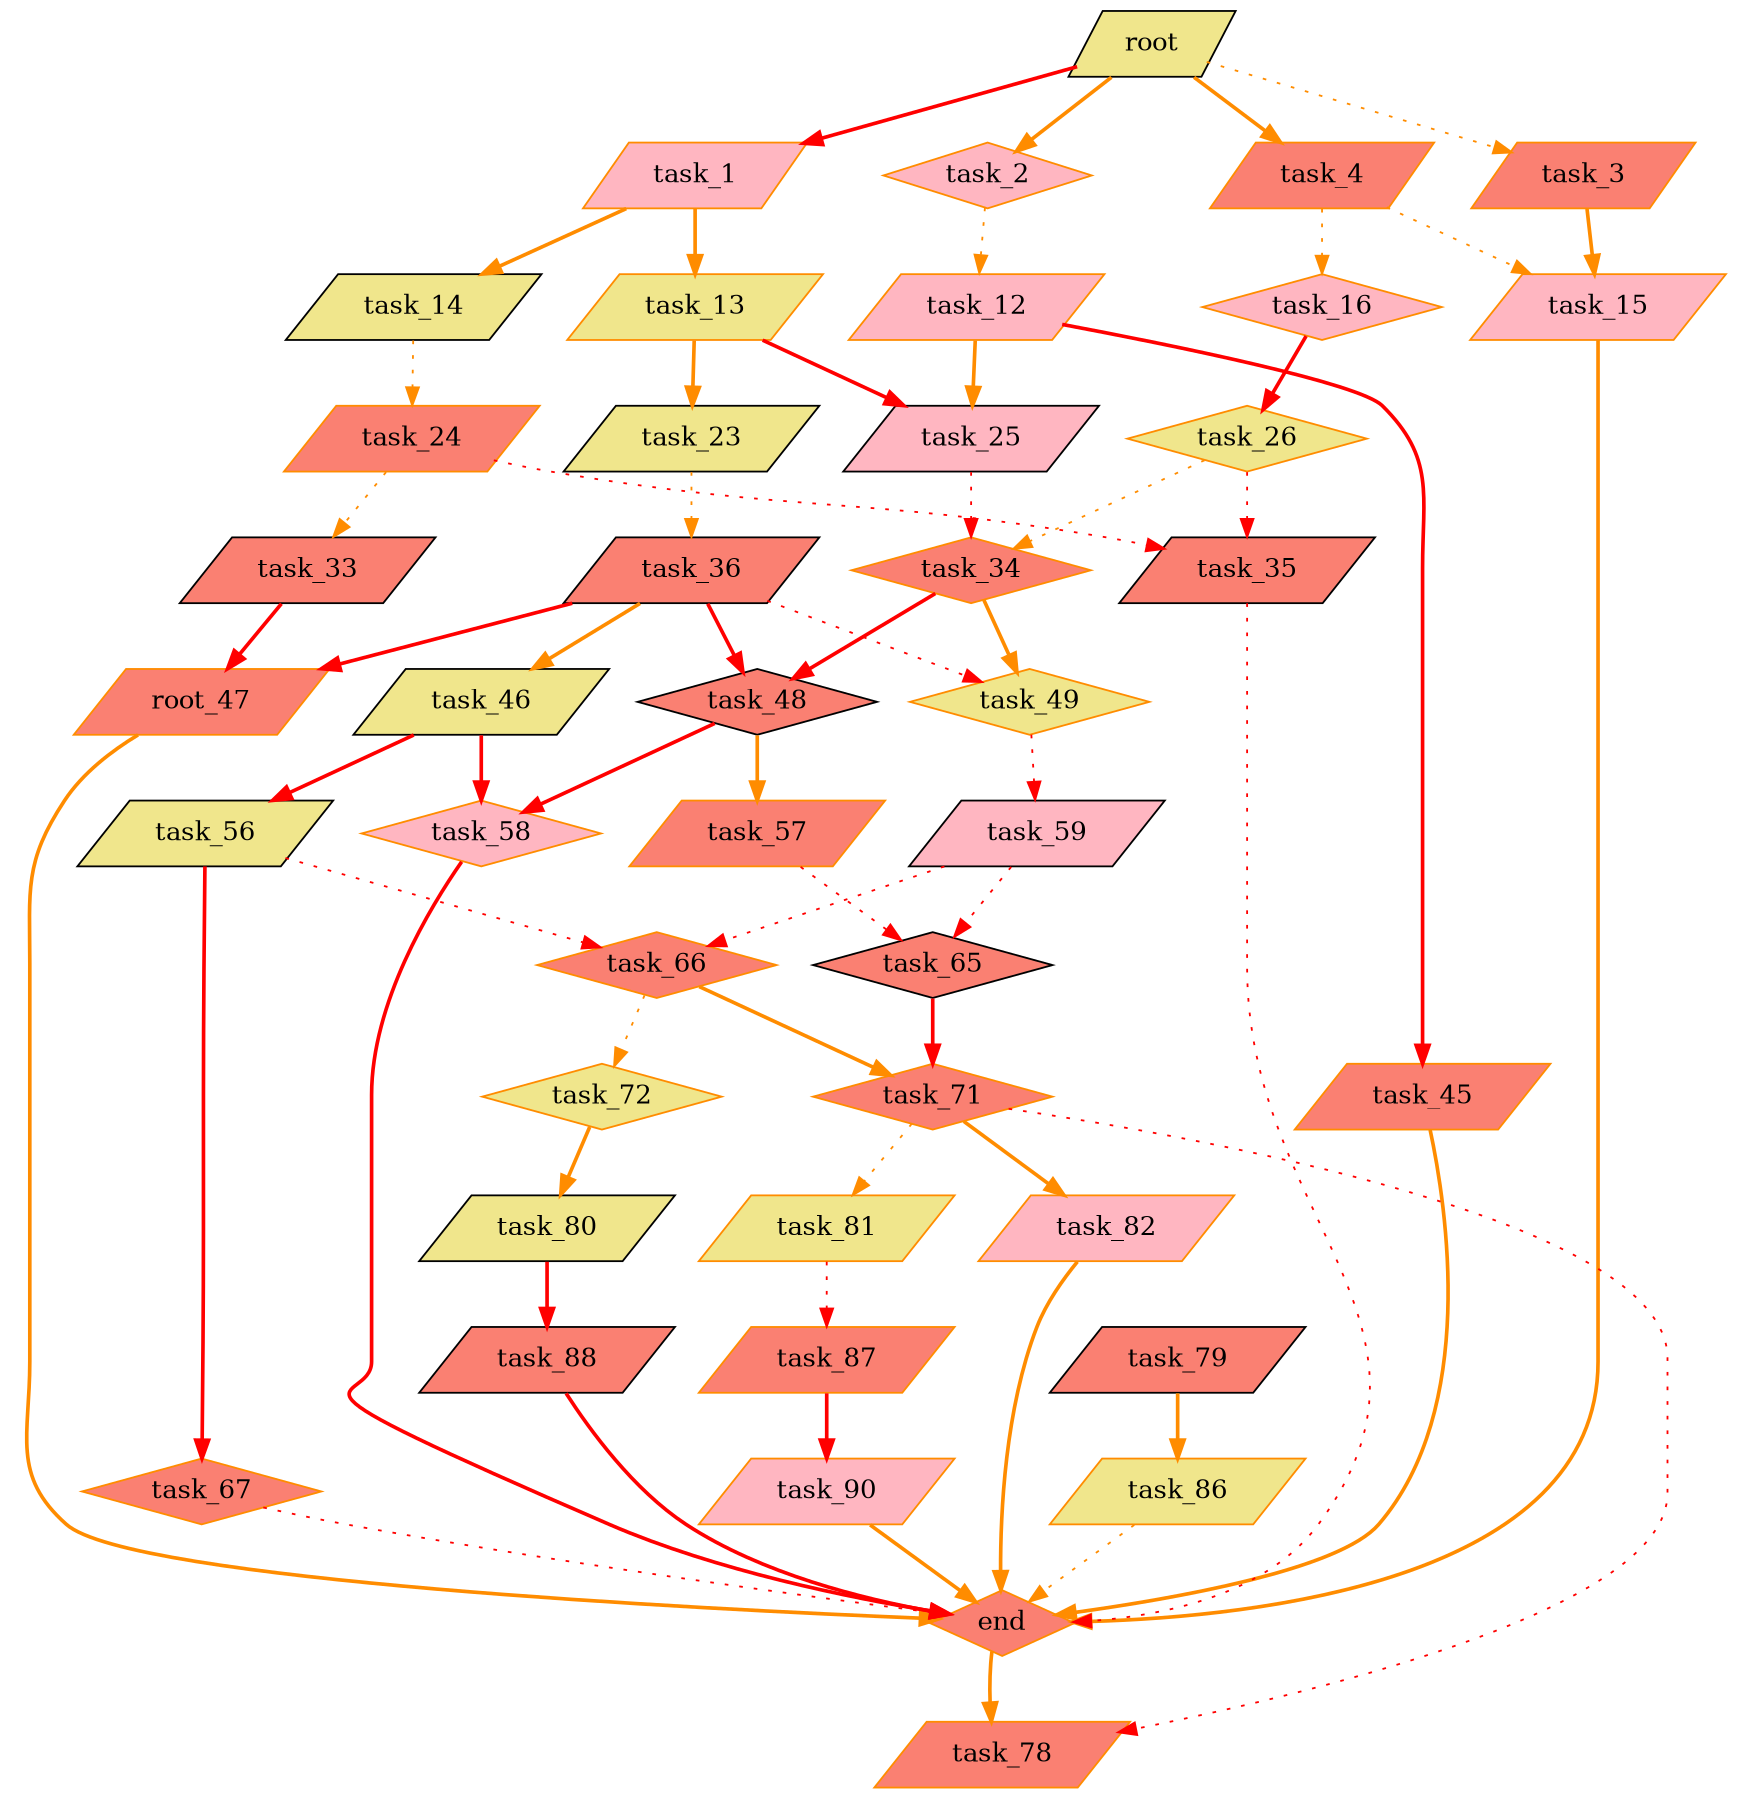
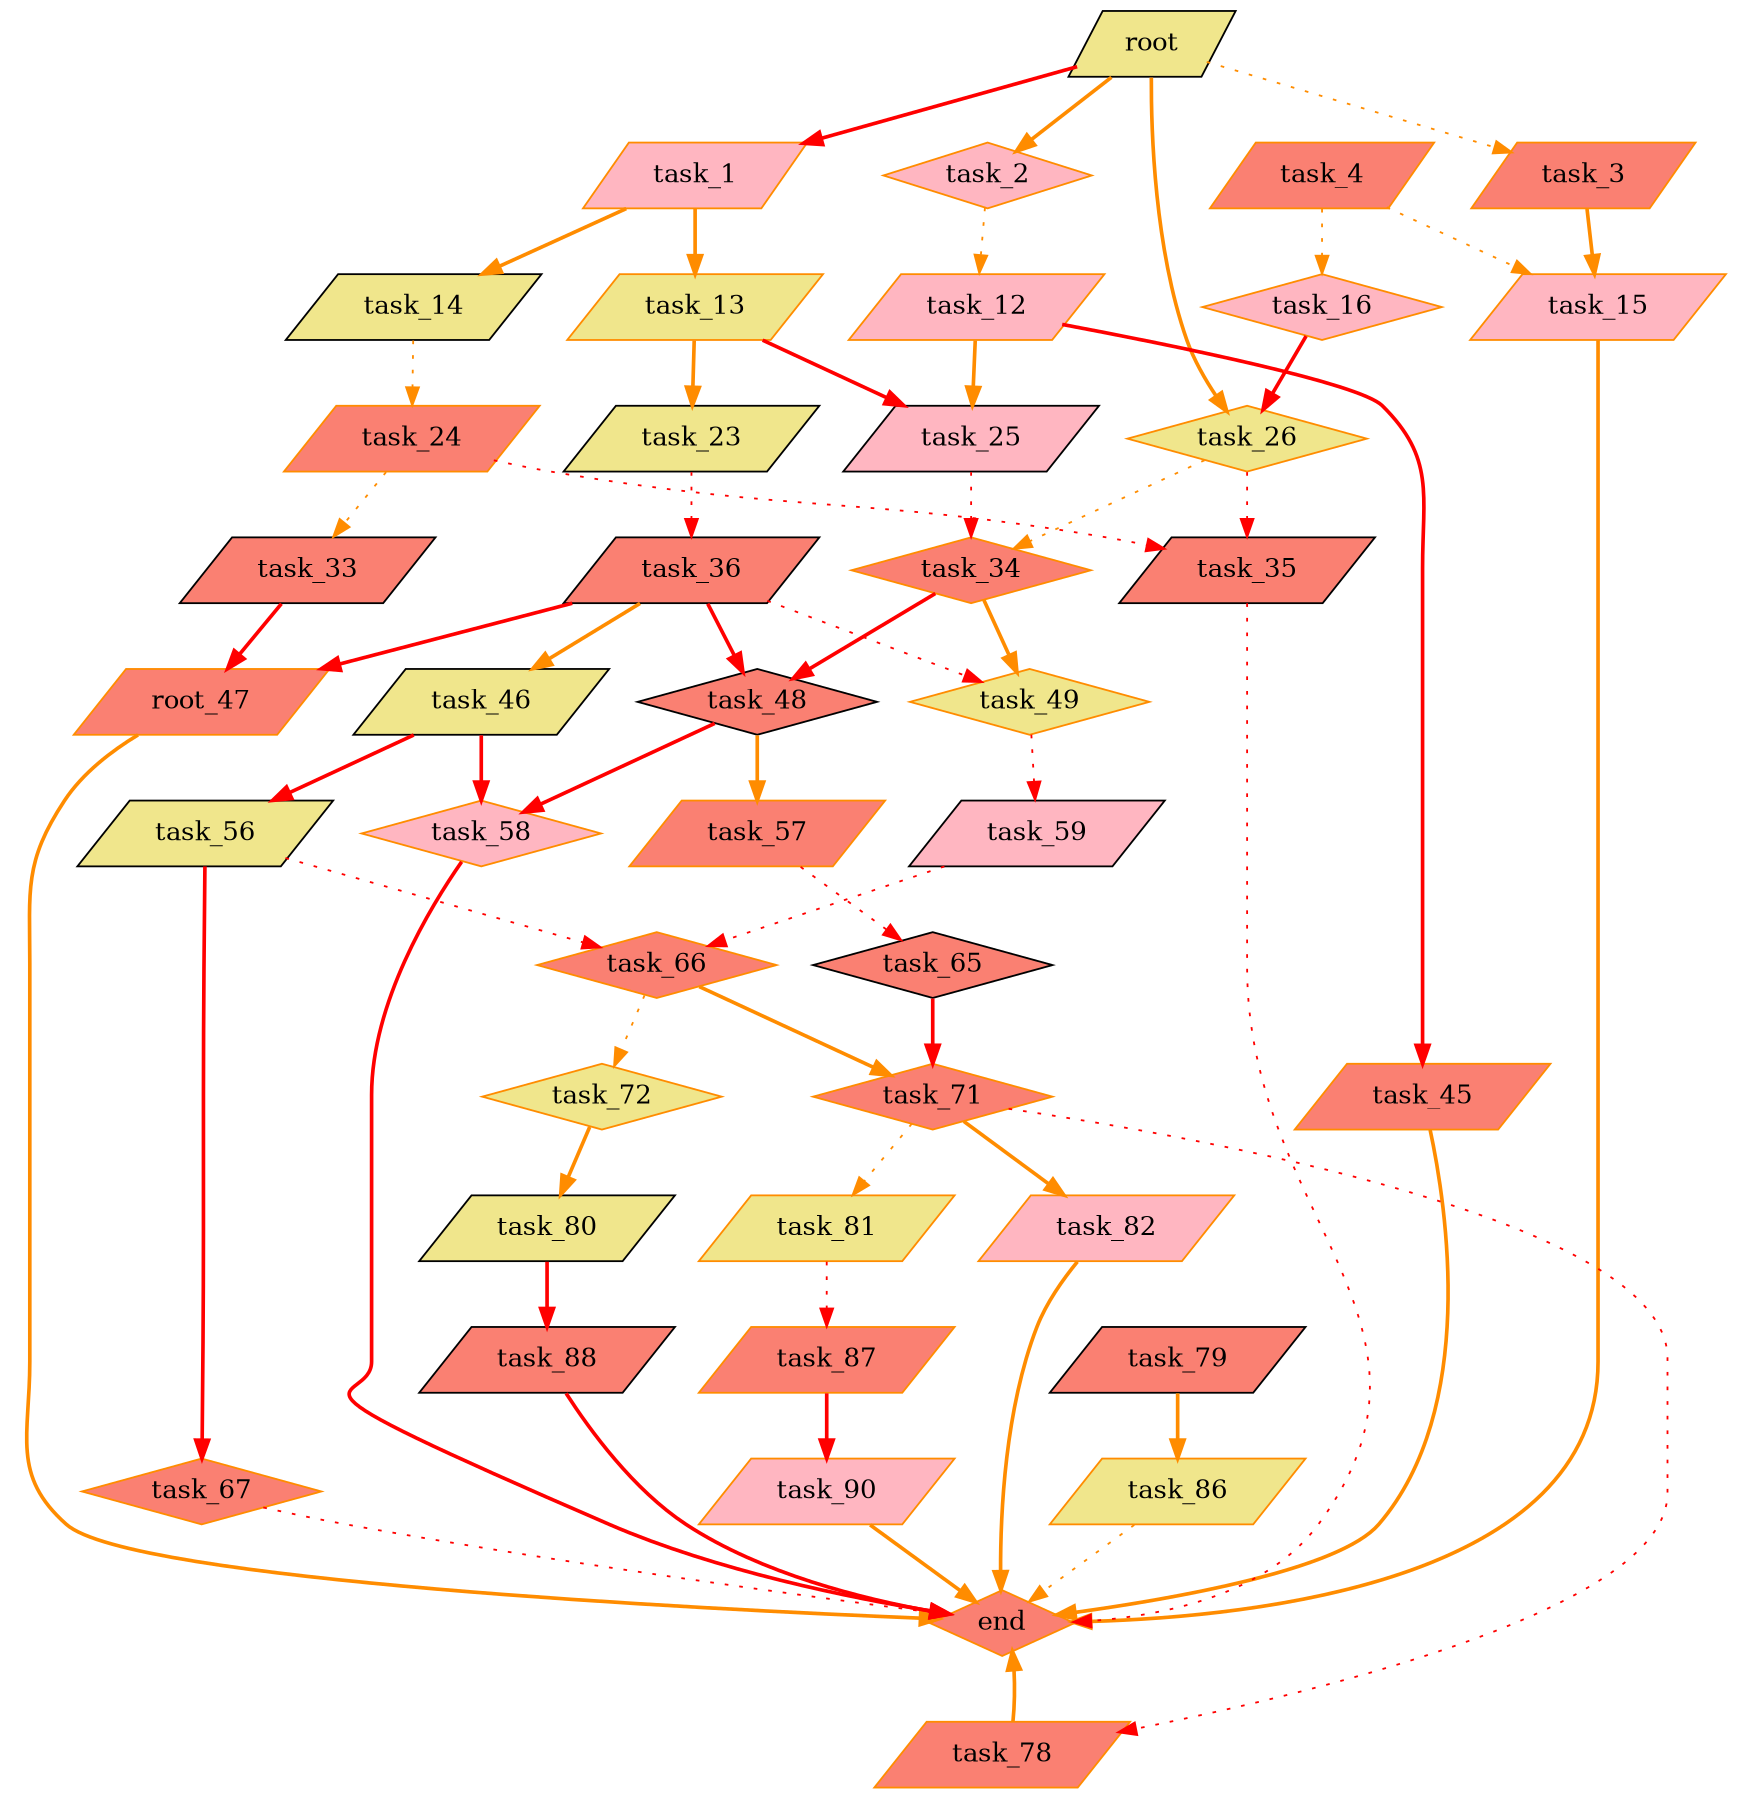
(1230, 104) -> (1163, 242)
(691, 504) -> (691, 504)
(988, 895) -> none
(990, 1677) -> (1014, 1696)
